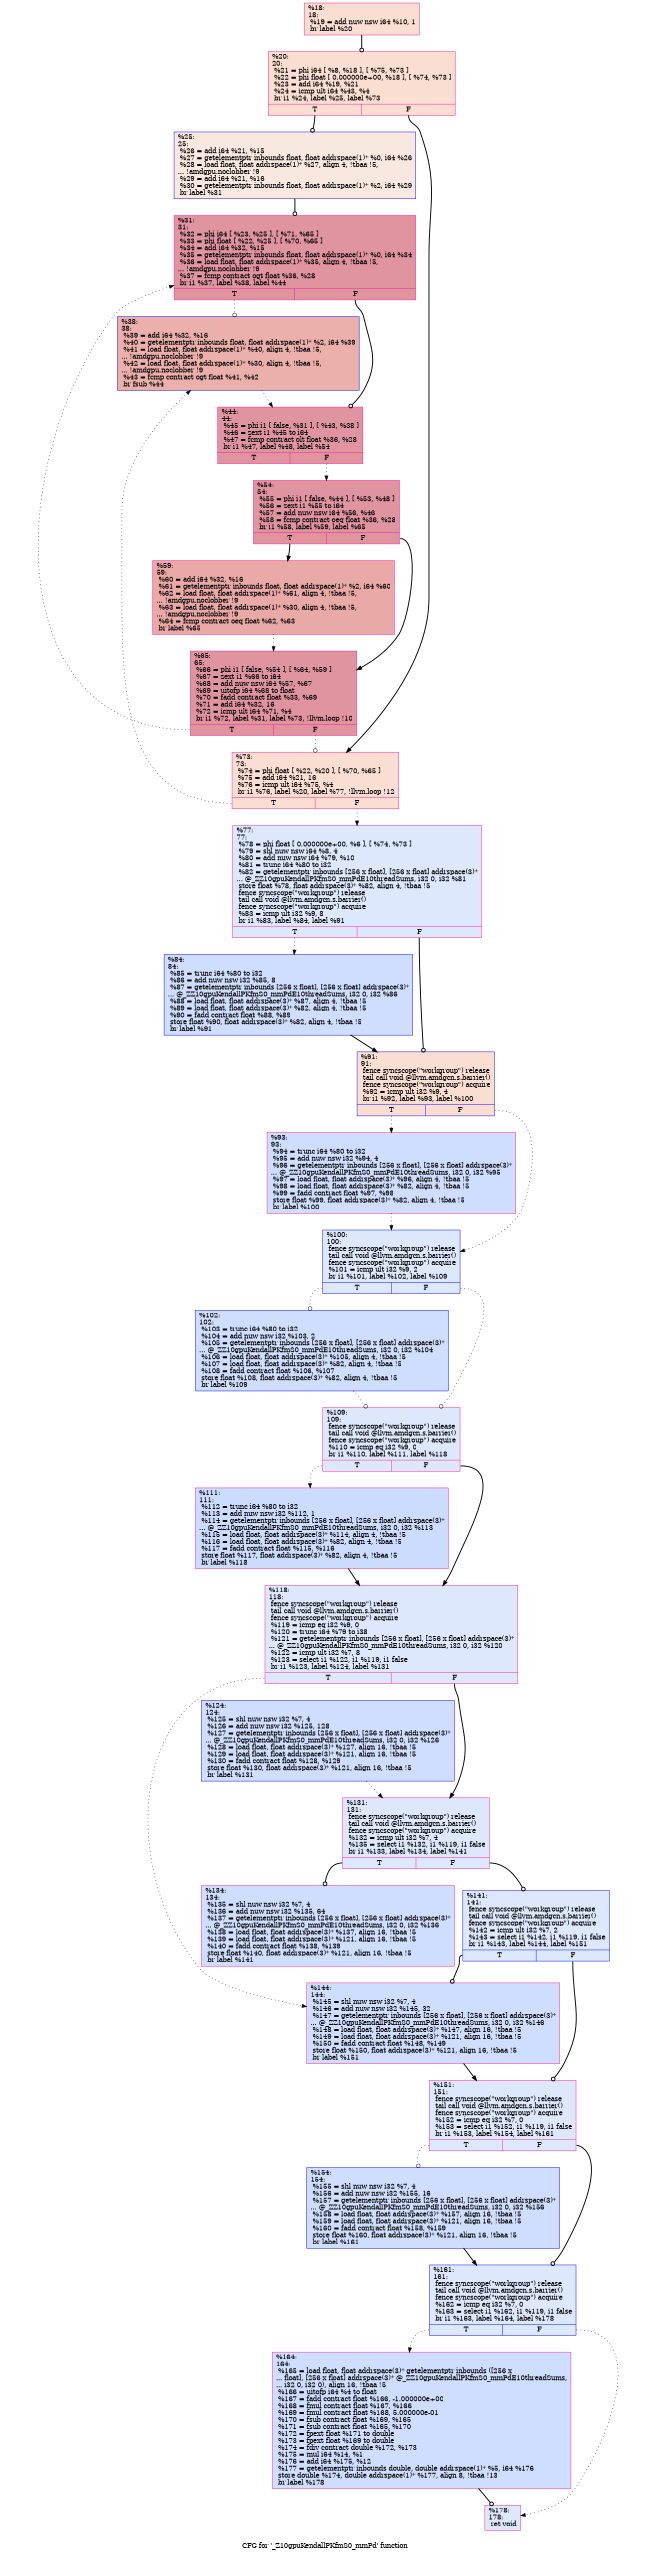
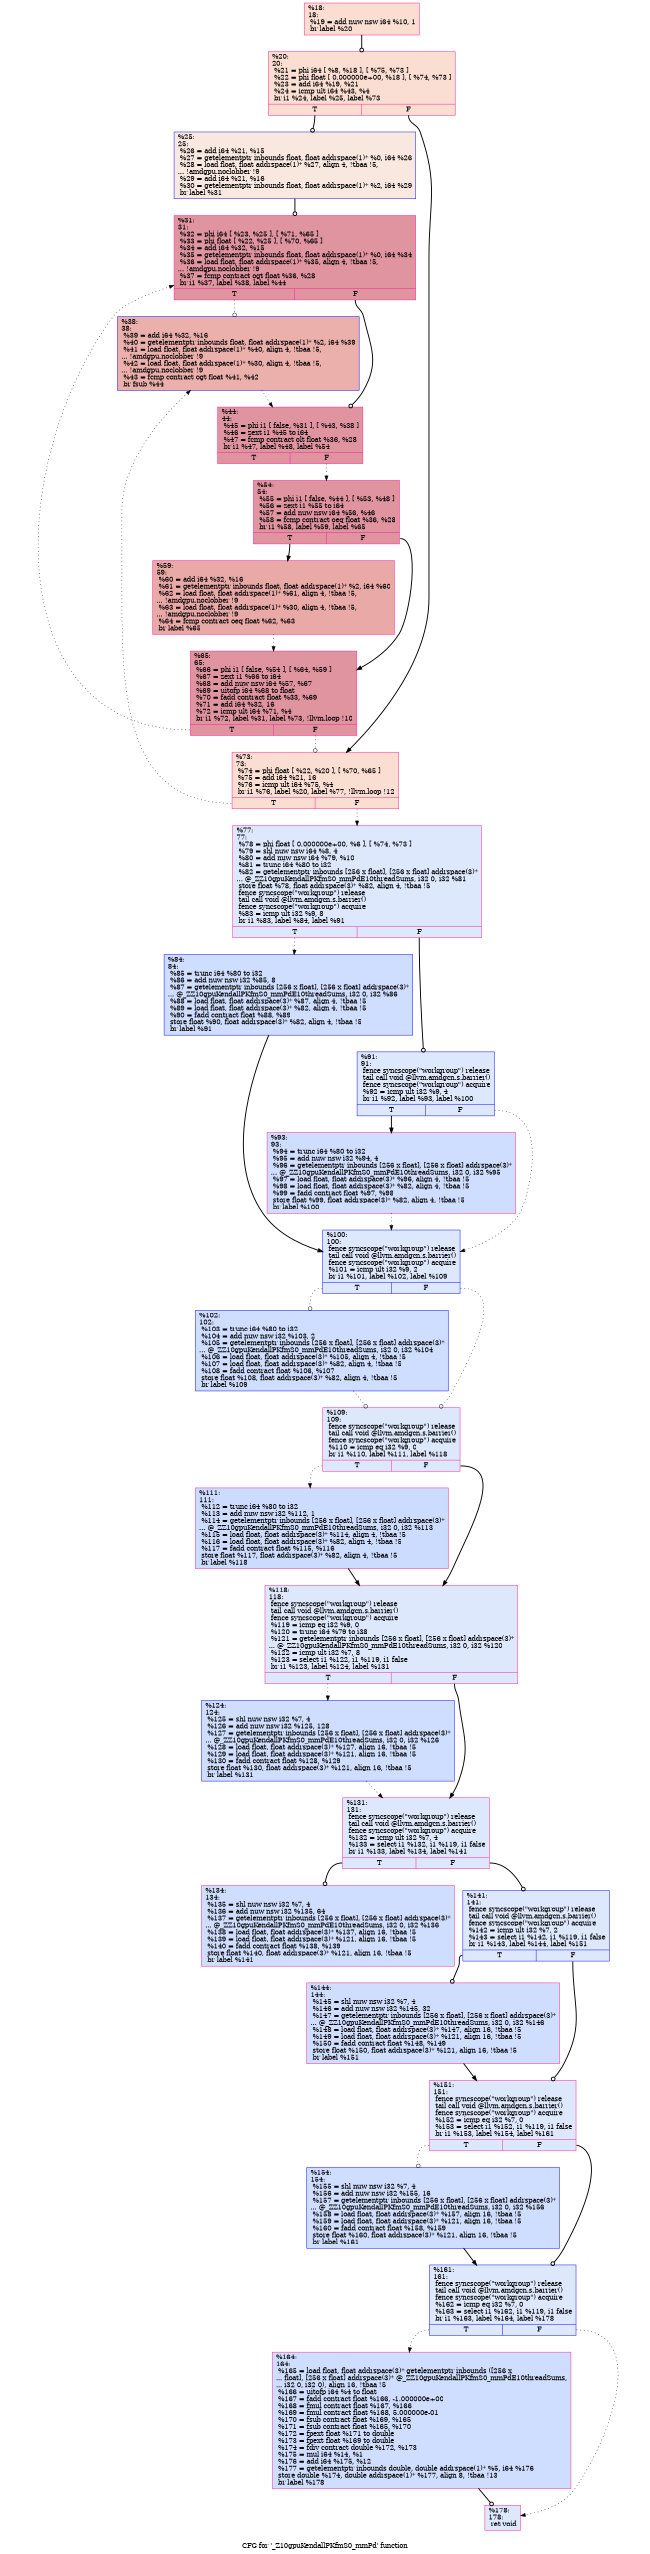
(362, 1042) -> (244, 1158)
(426, 1084) -> (426, 1084)
(391, 1122) -> (391, 1122)
(416, 1845) -> (416, 1845)
(151, 1852) -> (328, 1690)
